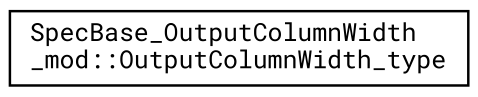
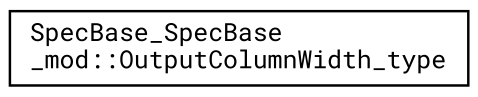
(239, 48) -> (239, 48)
